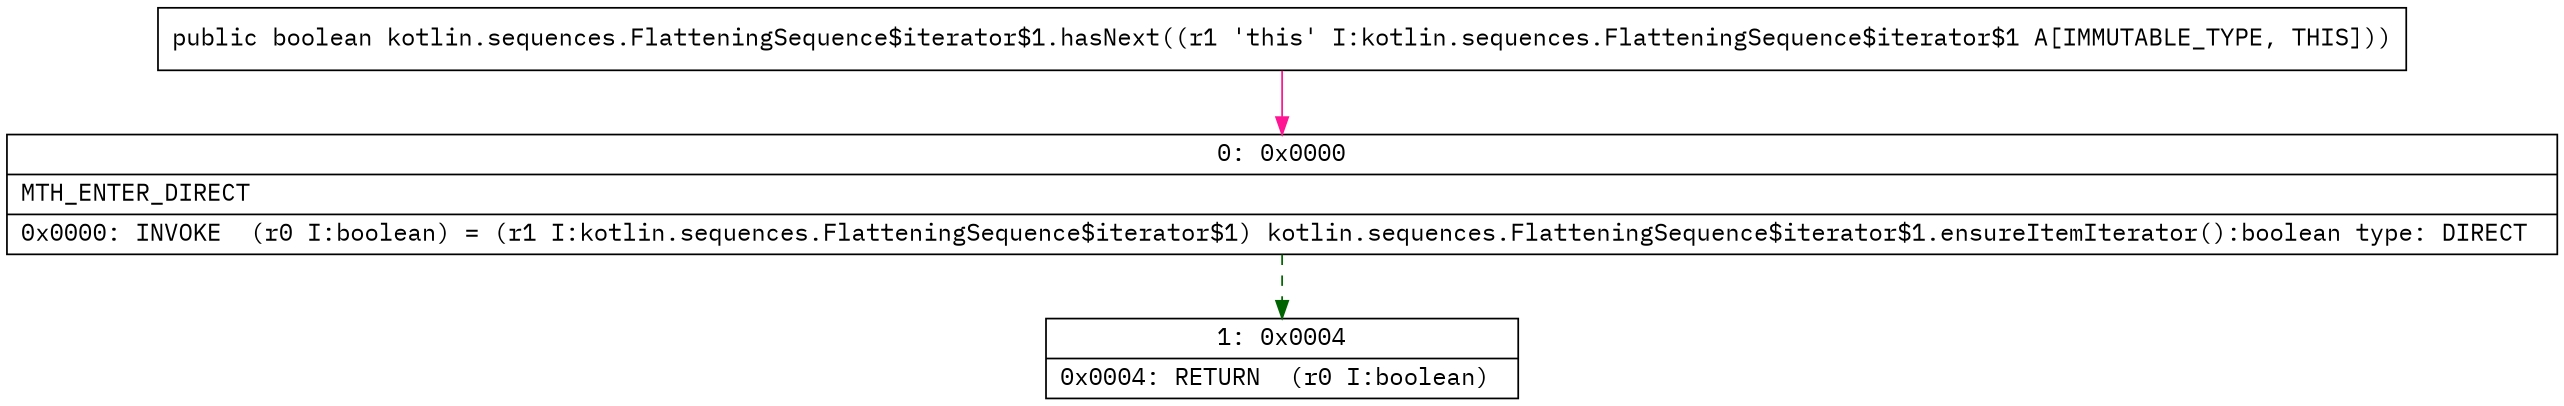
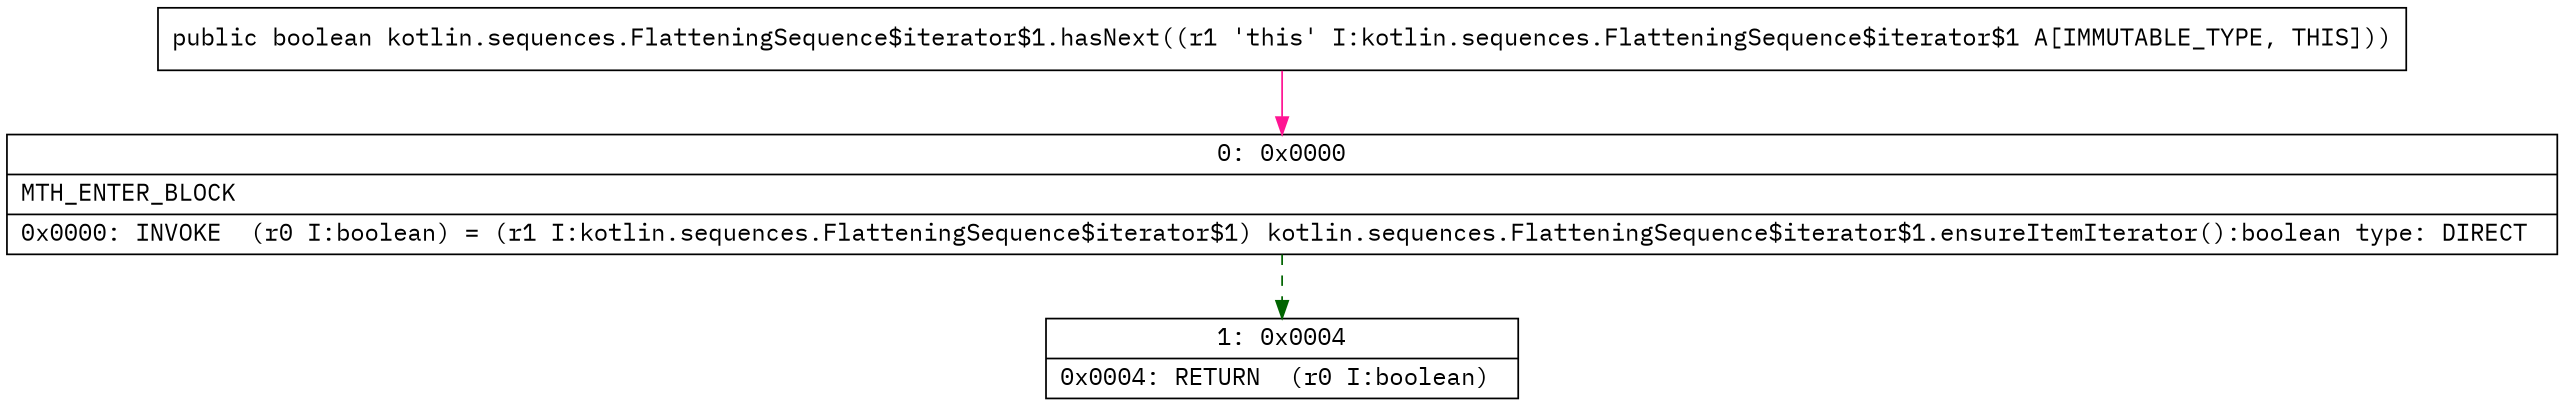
(136, 194) -> (128, 194)
